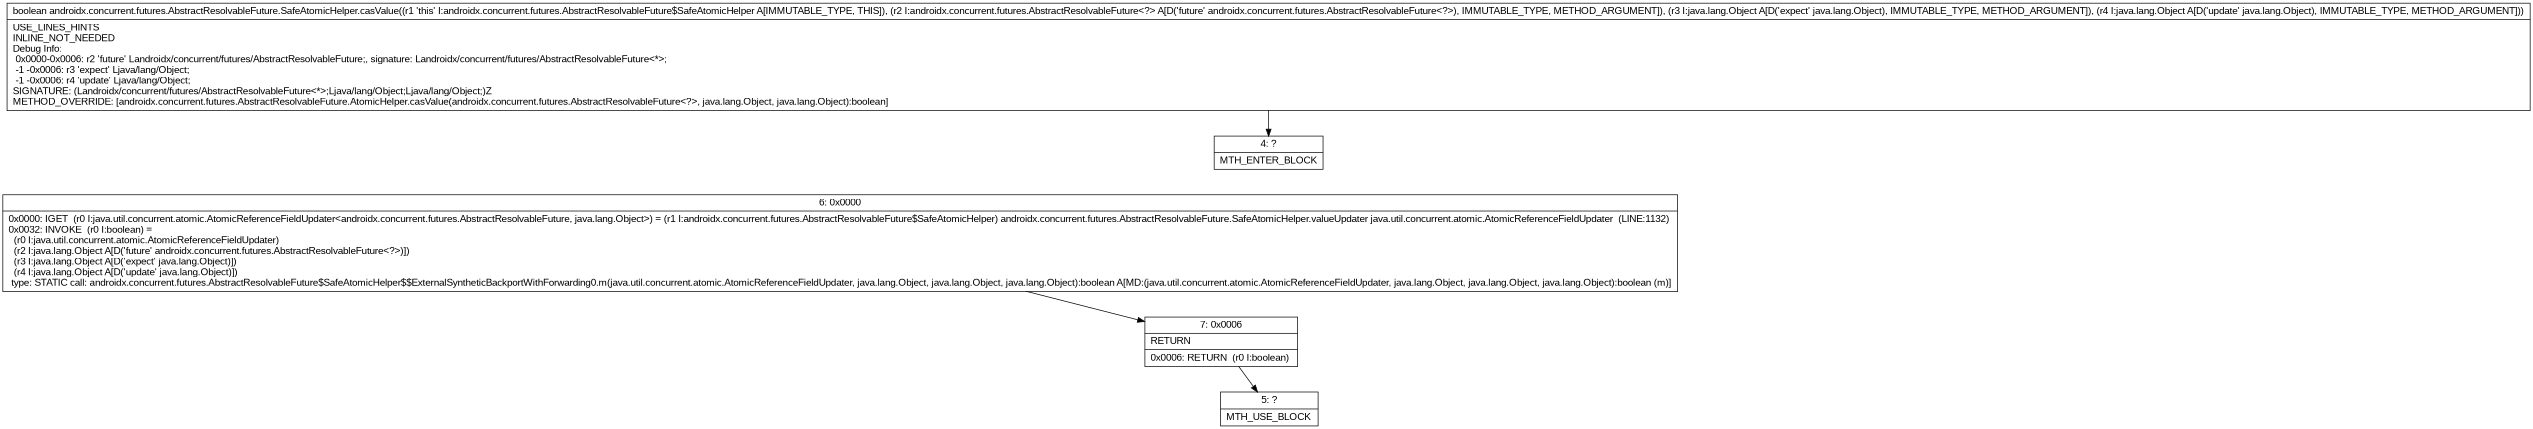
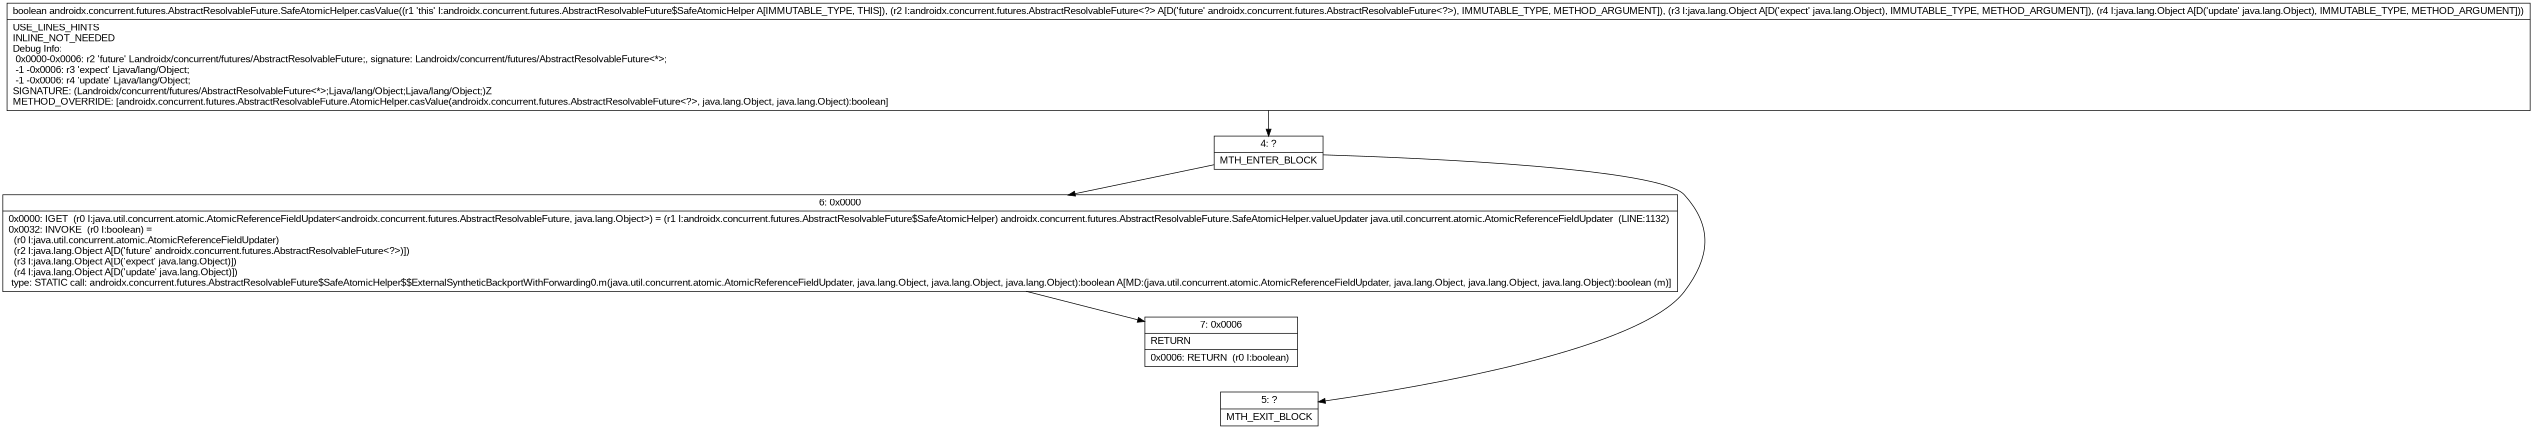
none -> (1145, 179)
(1246, 376) -> (1704, 250)
(1269, 417) -> (1269, 417)
